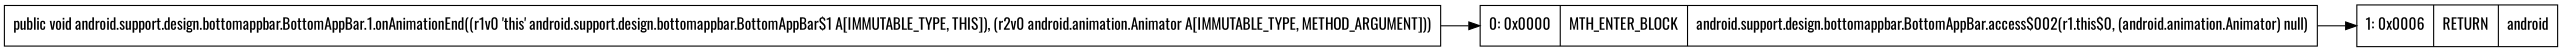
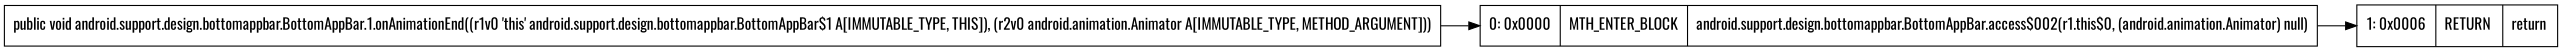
(2528, 25) -> (2529, 25)
